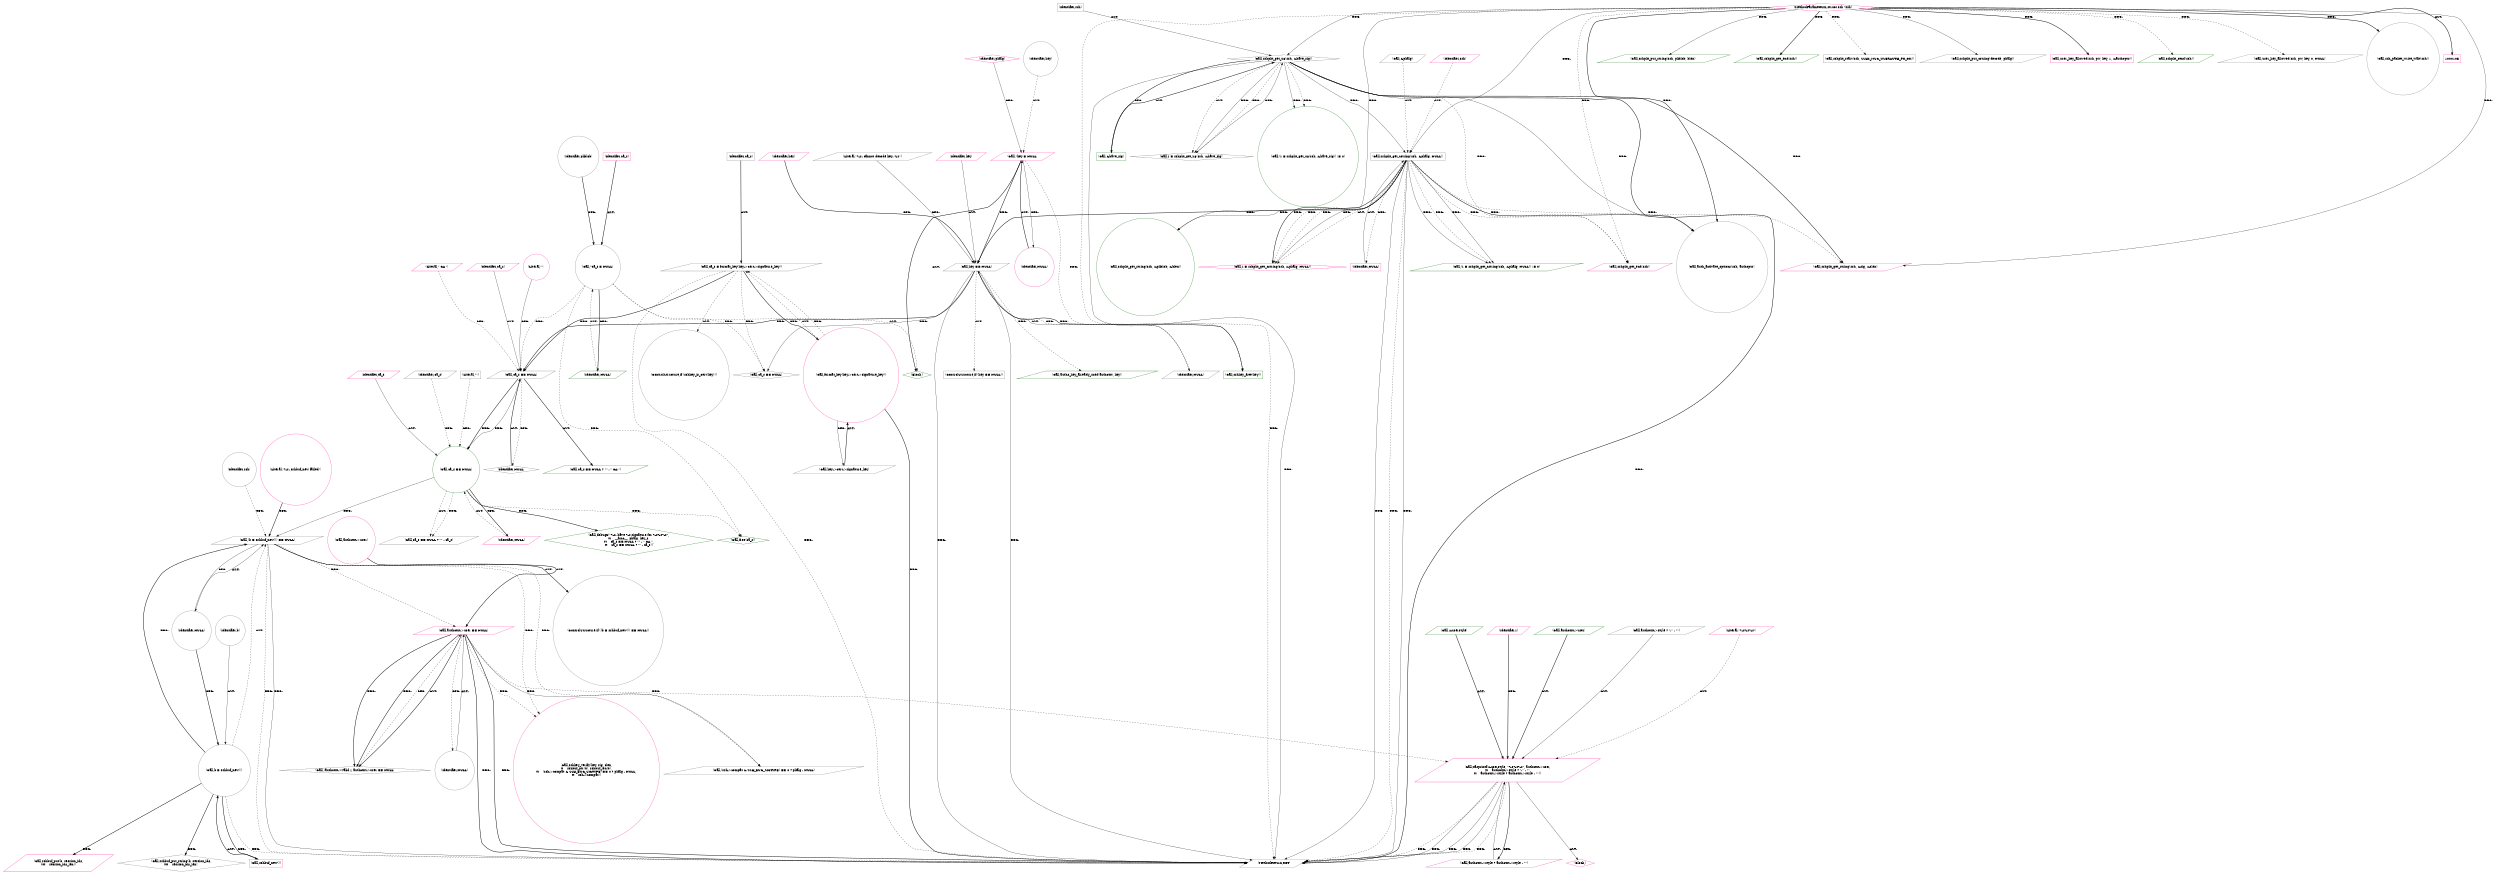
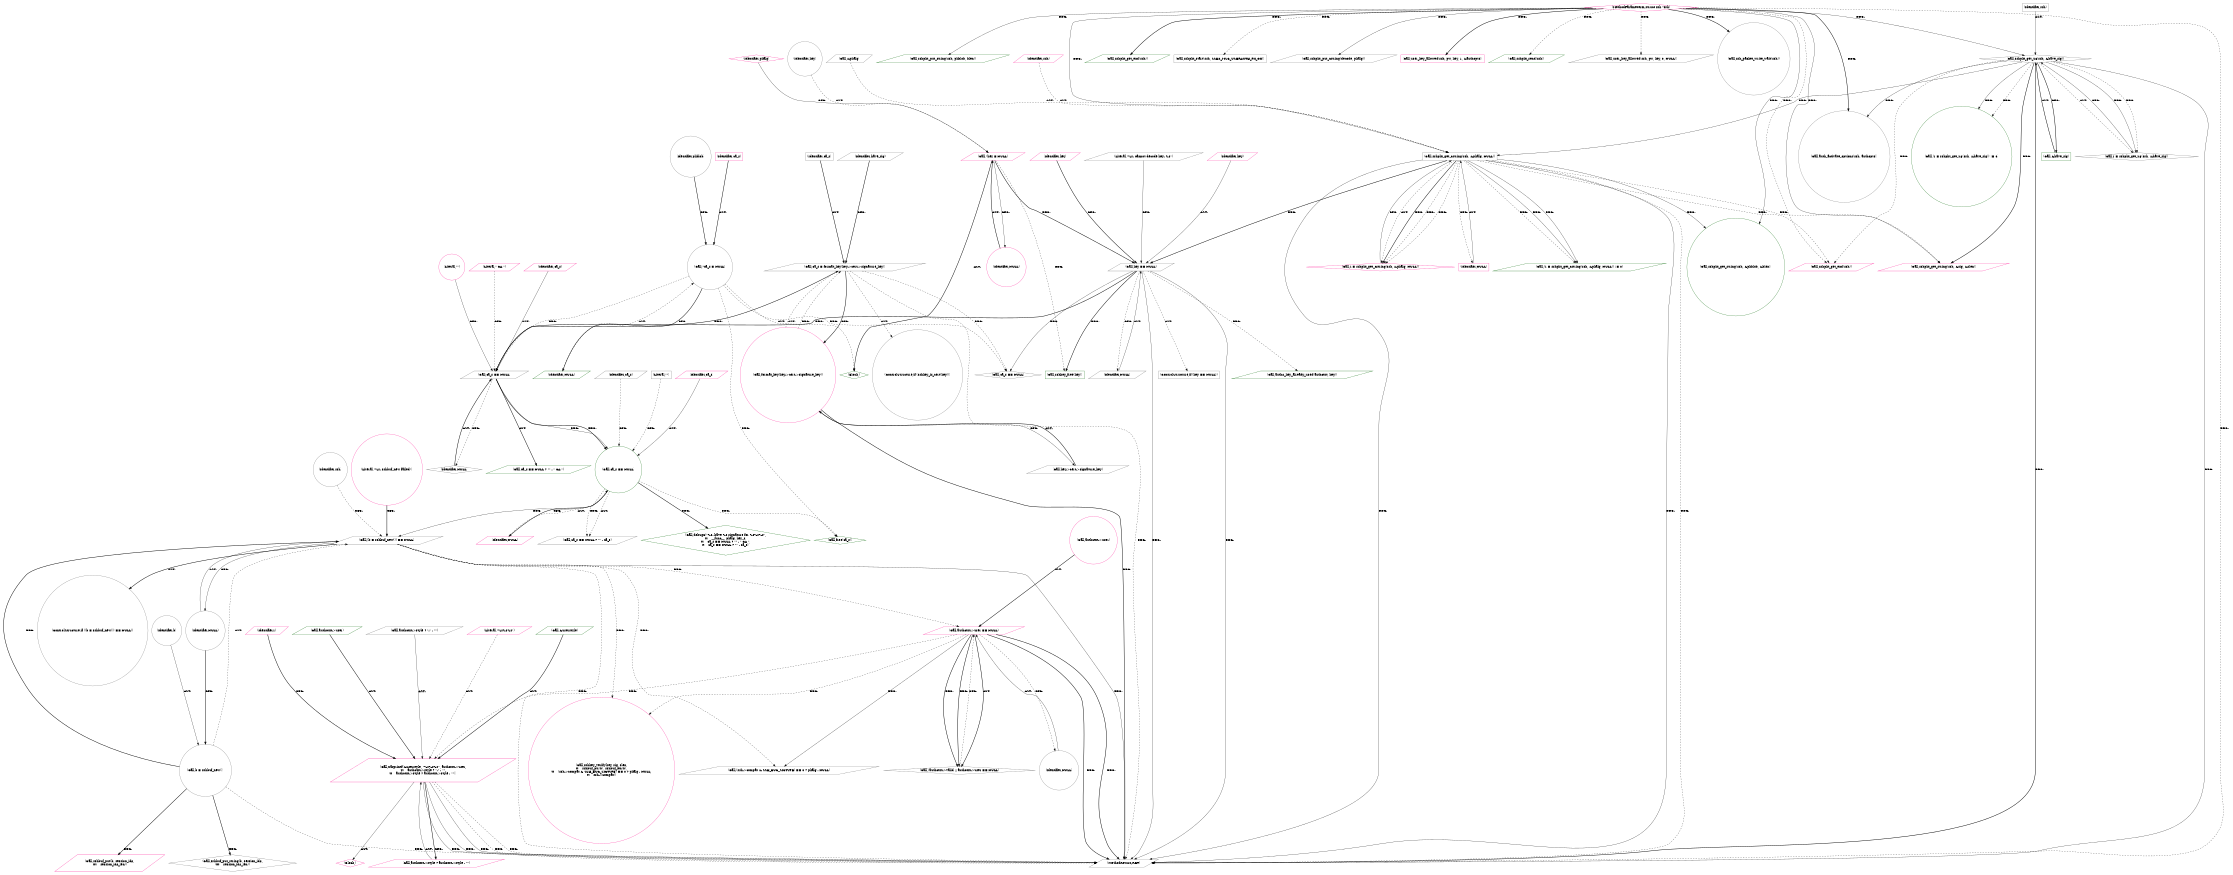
(2452, 59) -> none
none -> (870, 157)
(1507, 216) -> none
(266, 863) -> none
